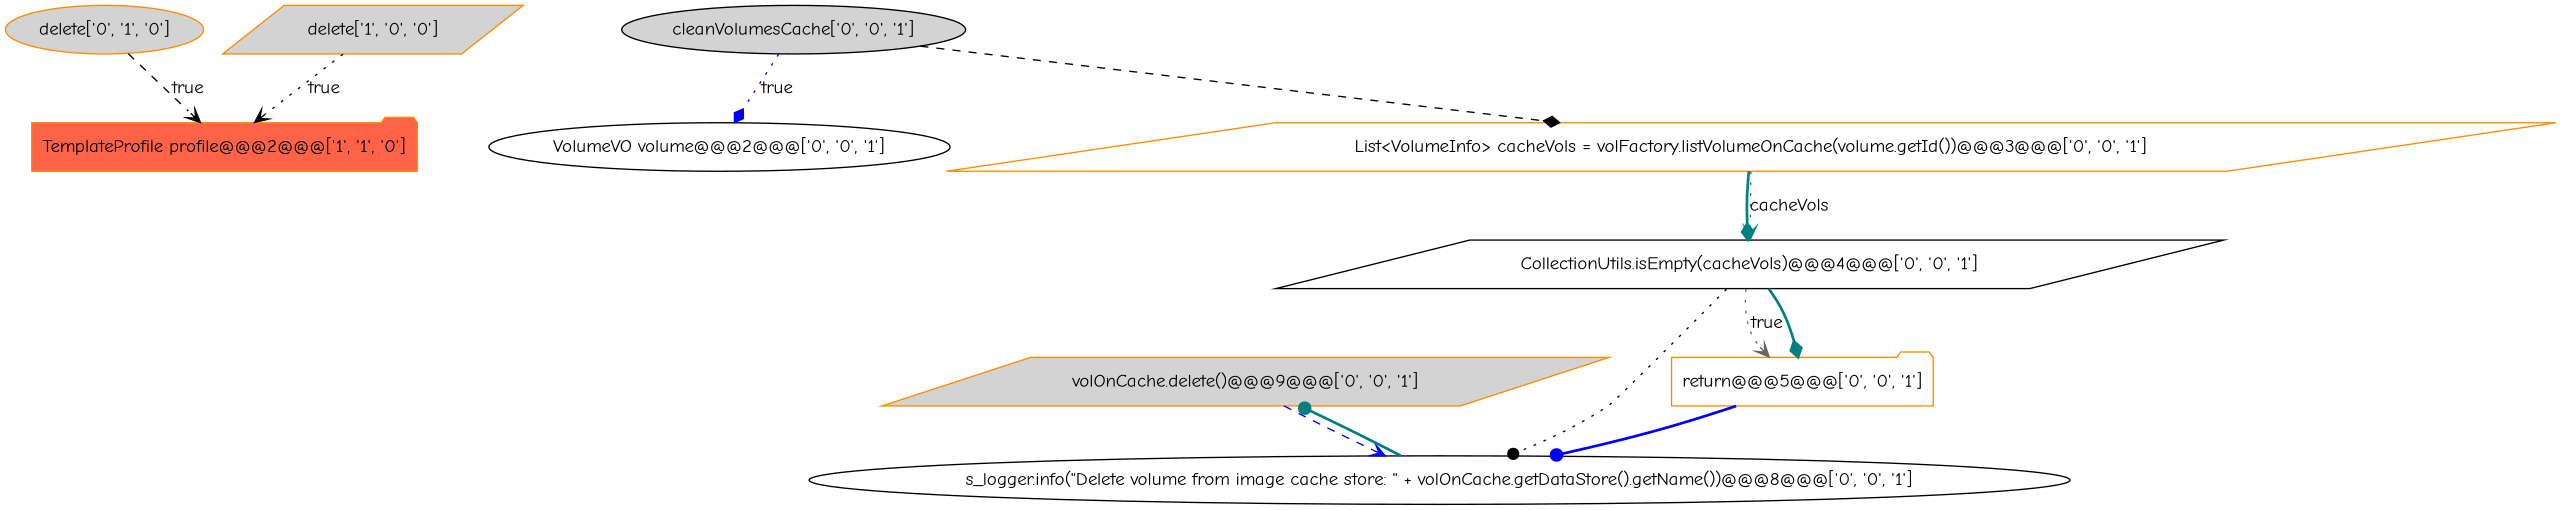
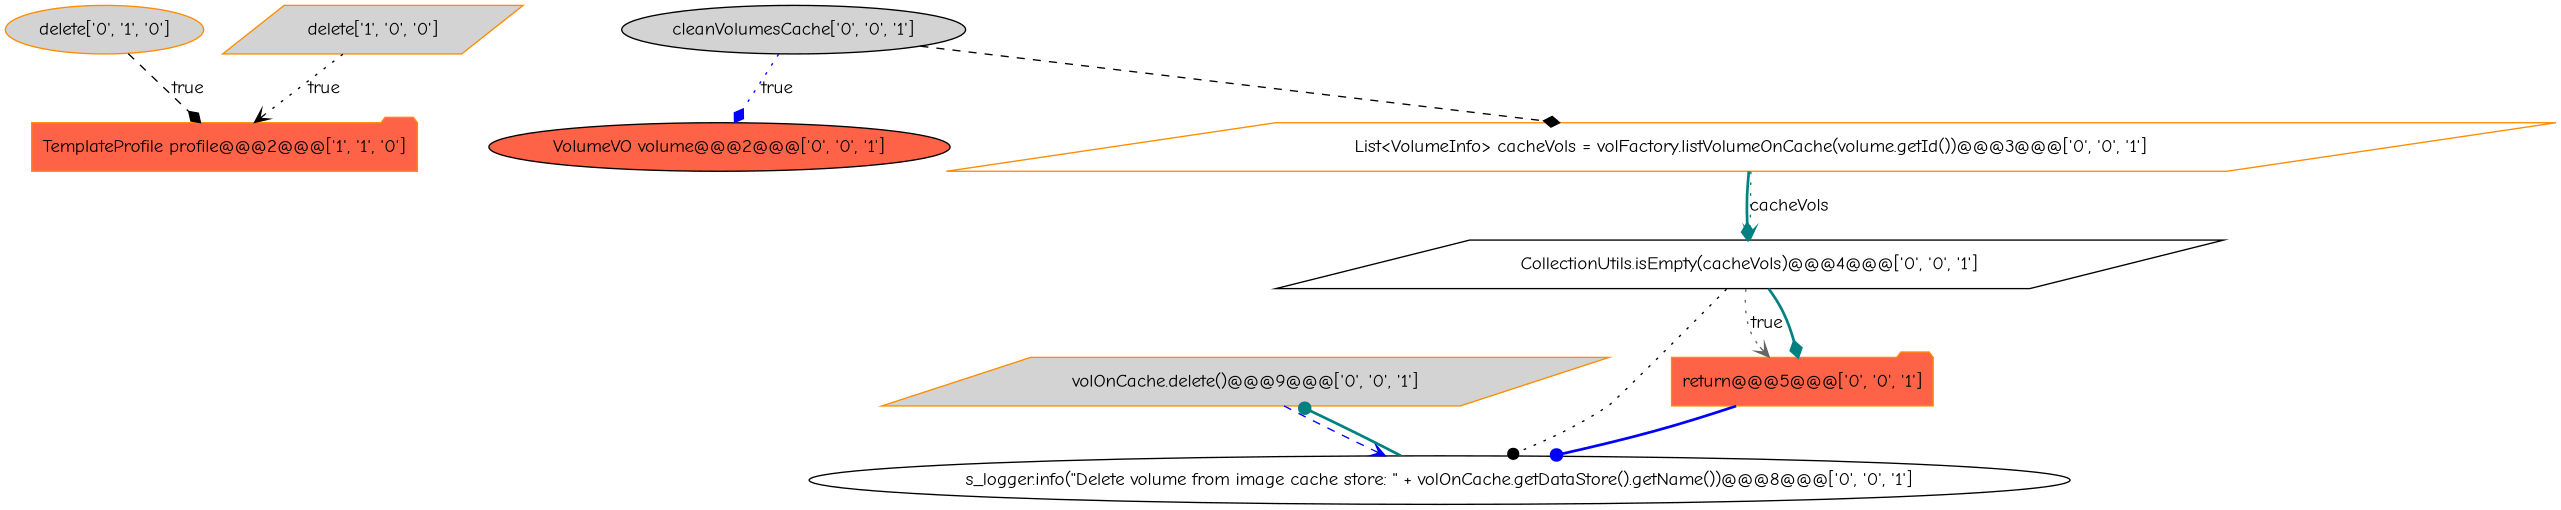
(158, 82) -> (158, 82)
(719, 147) -> (719, 147)
(1802, 382) -> (1802, 382)
